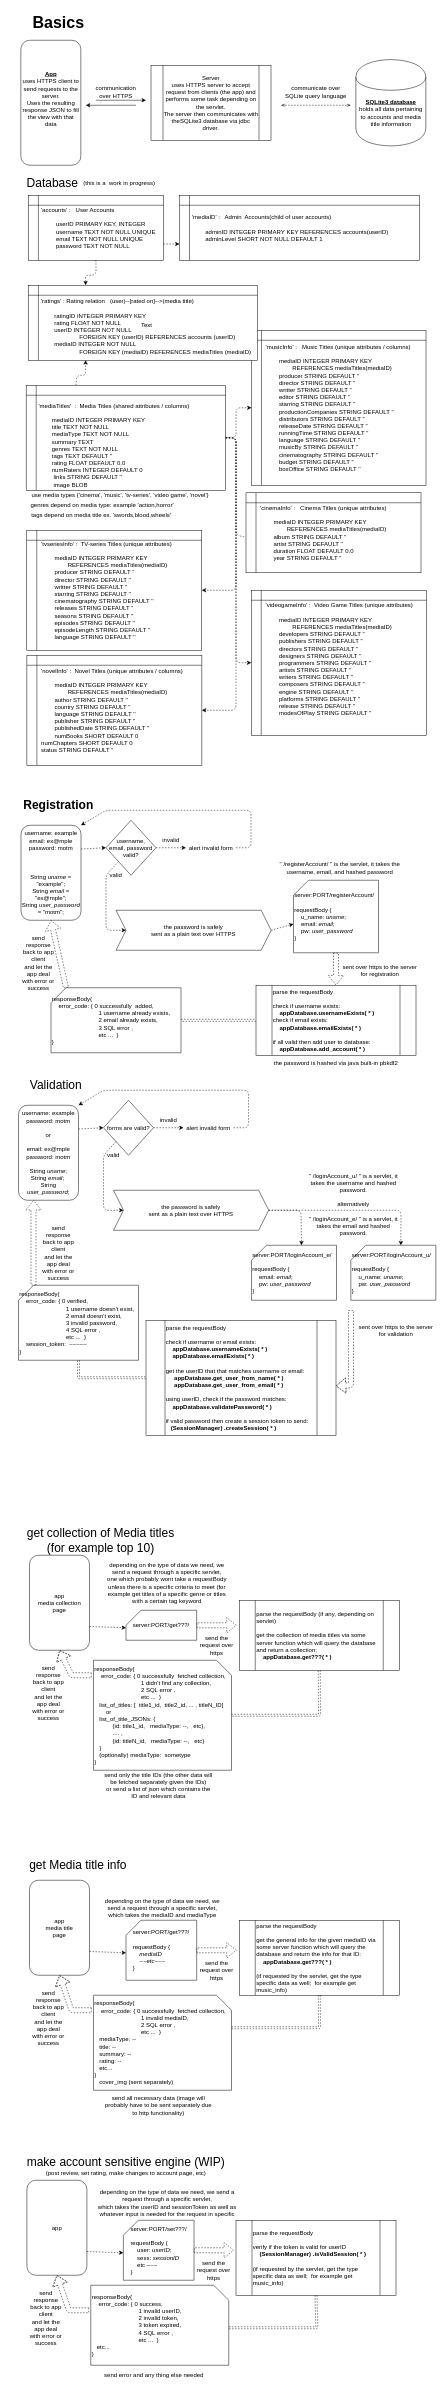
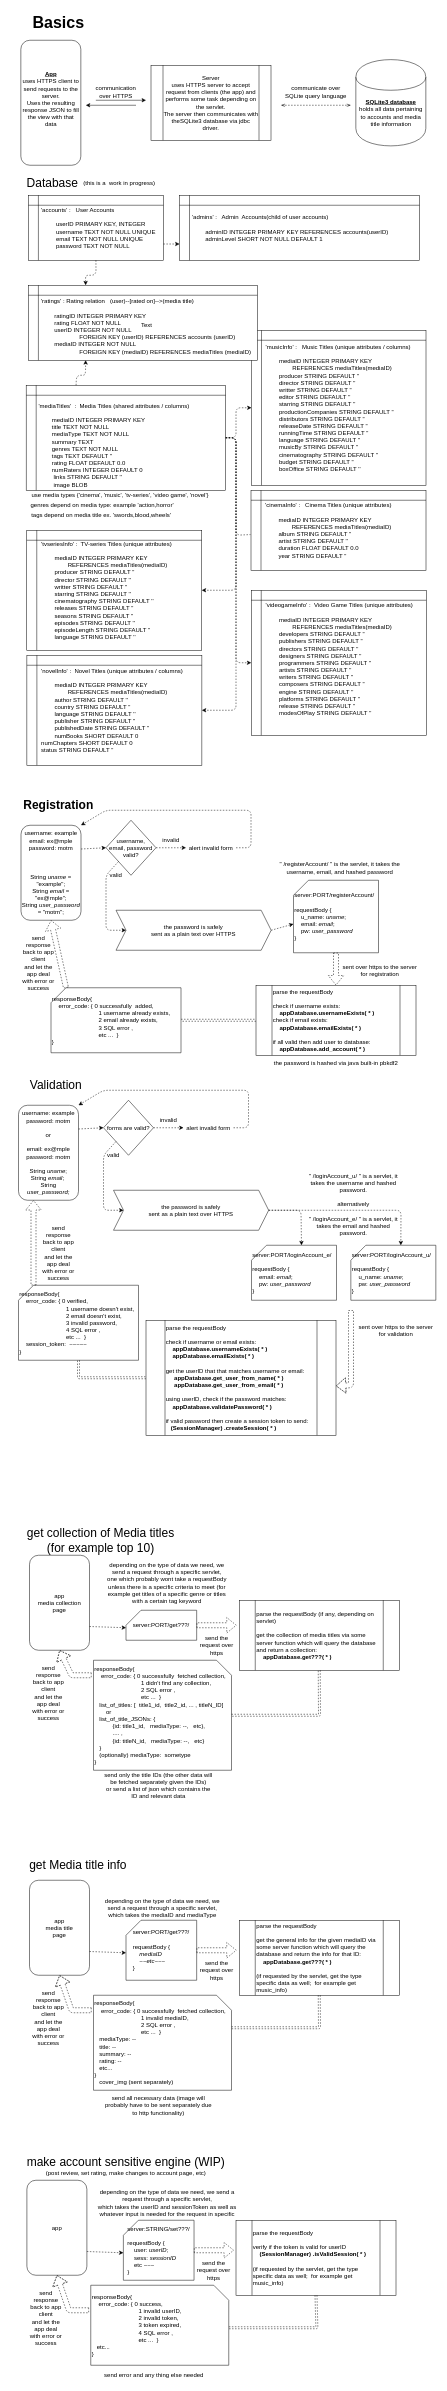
(268, 228) -> (268, 228)
(333, 533) -> (338, 530)
(159, 2250) -> (159, 2250)
